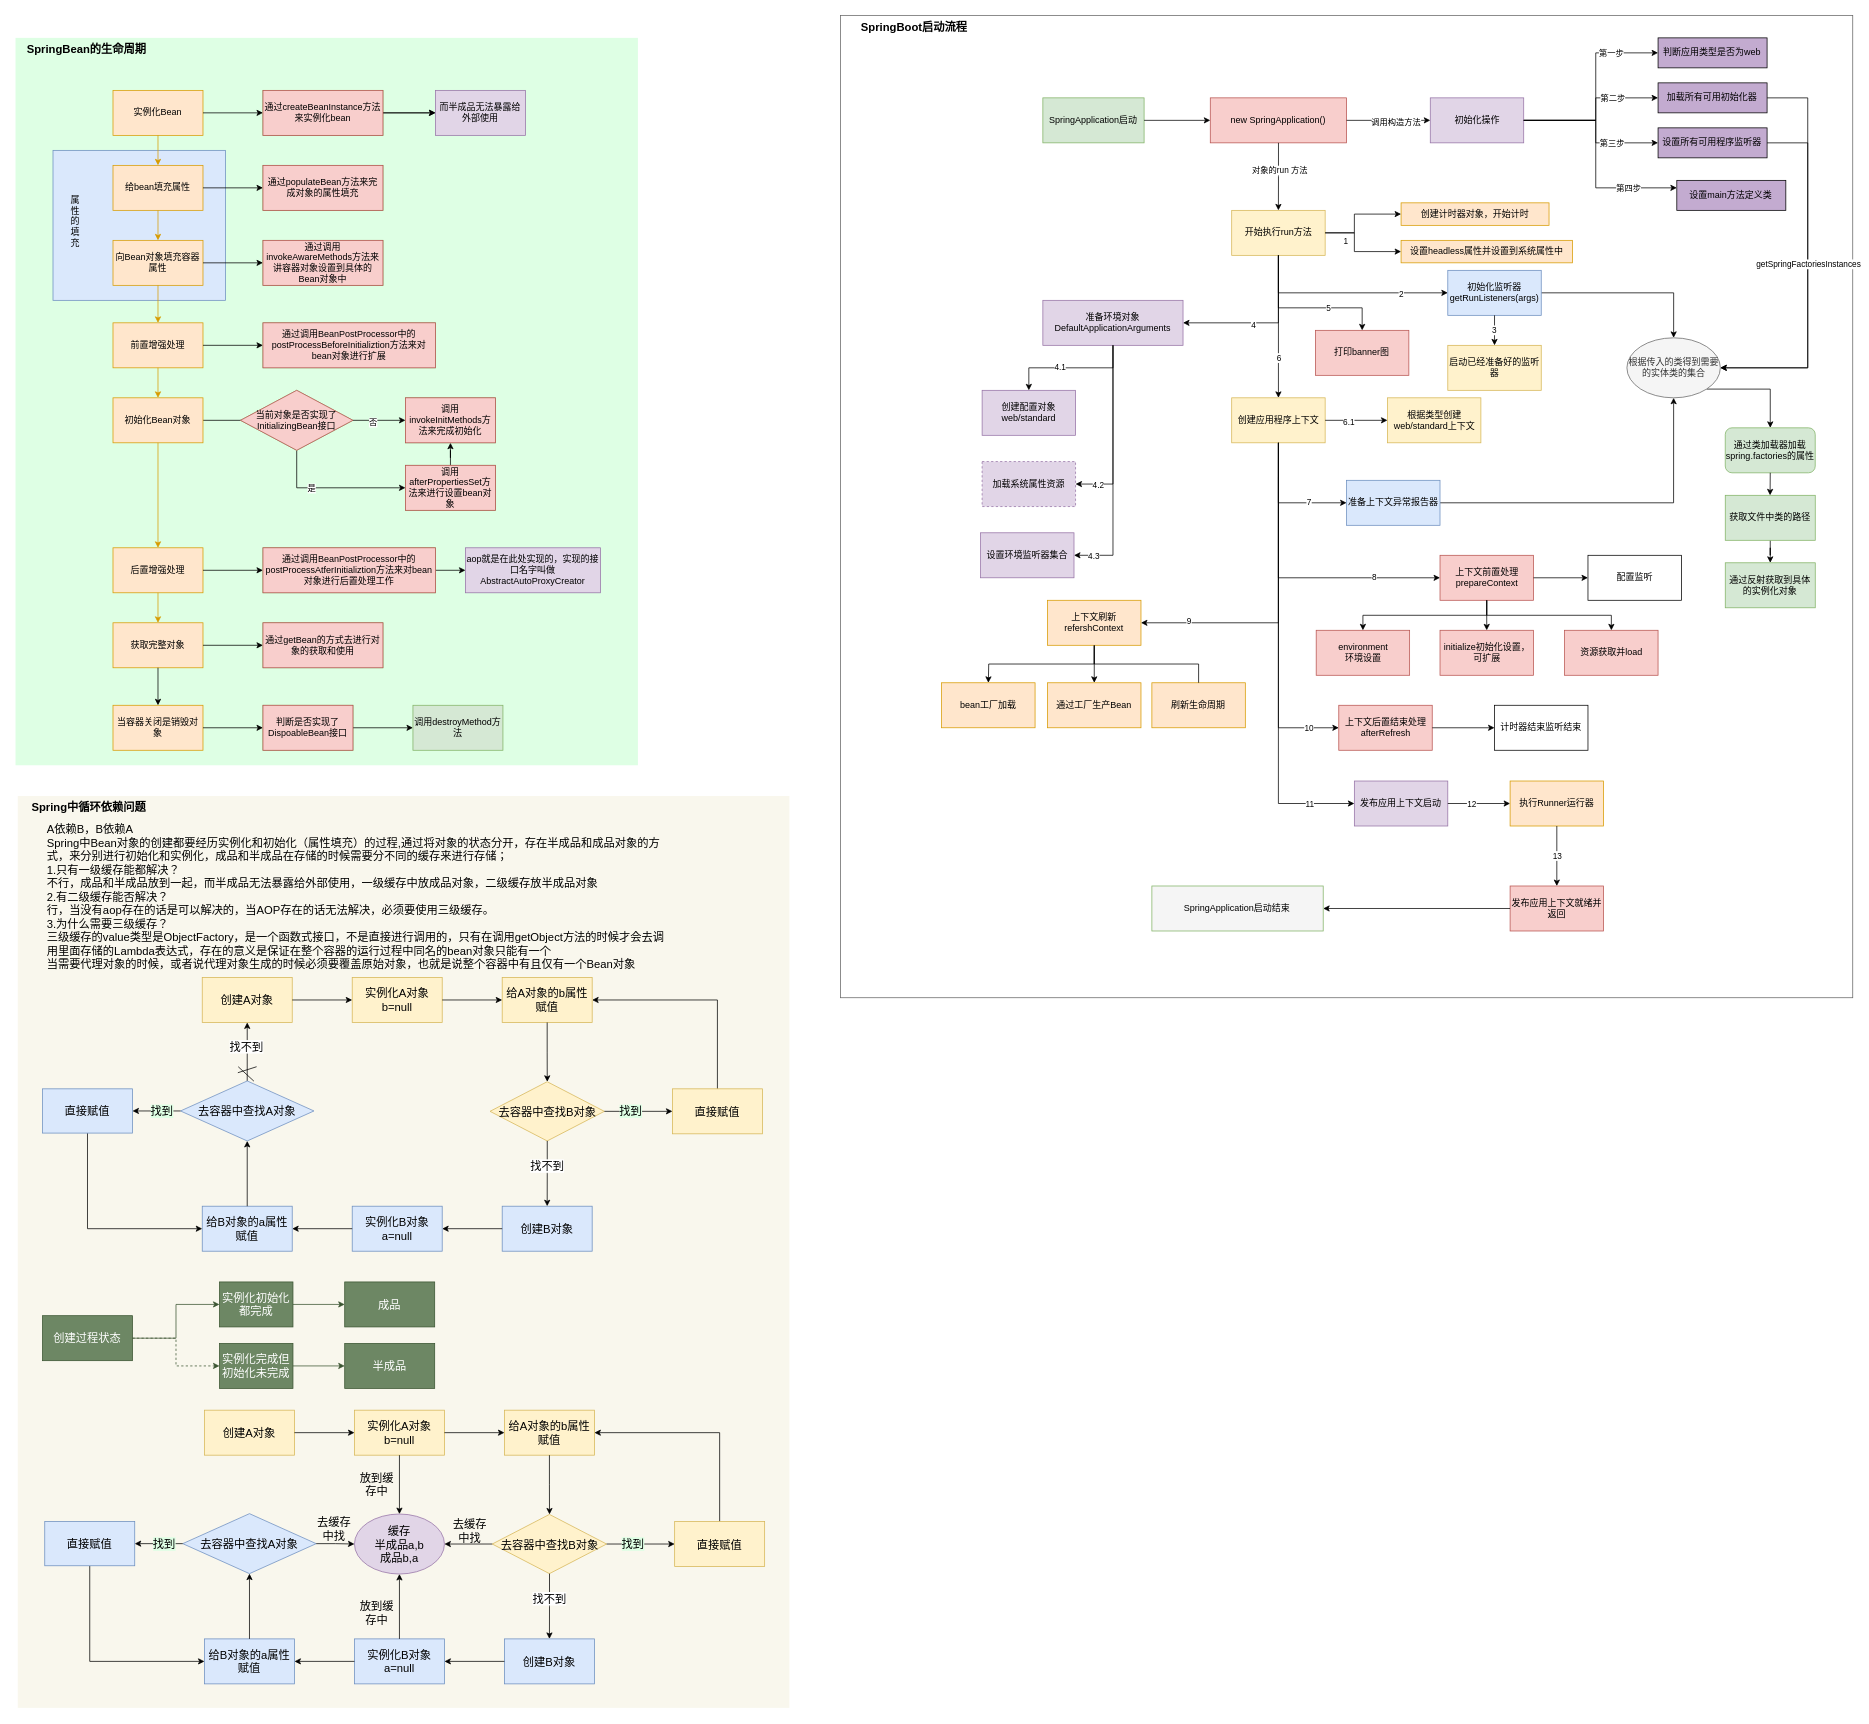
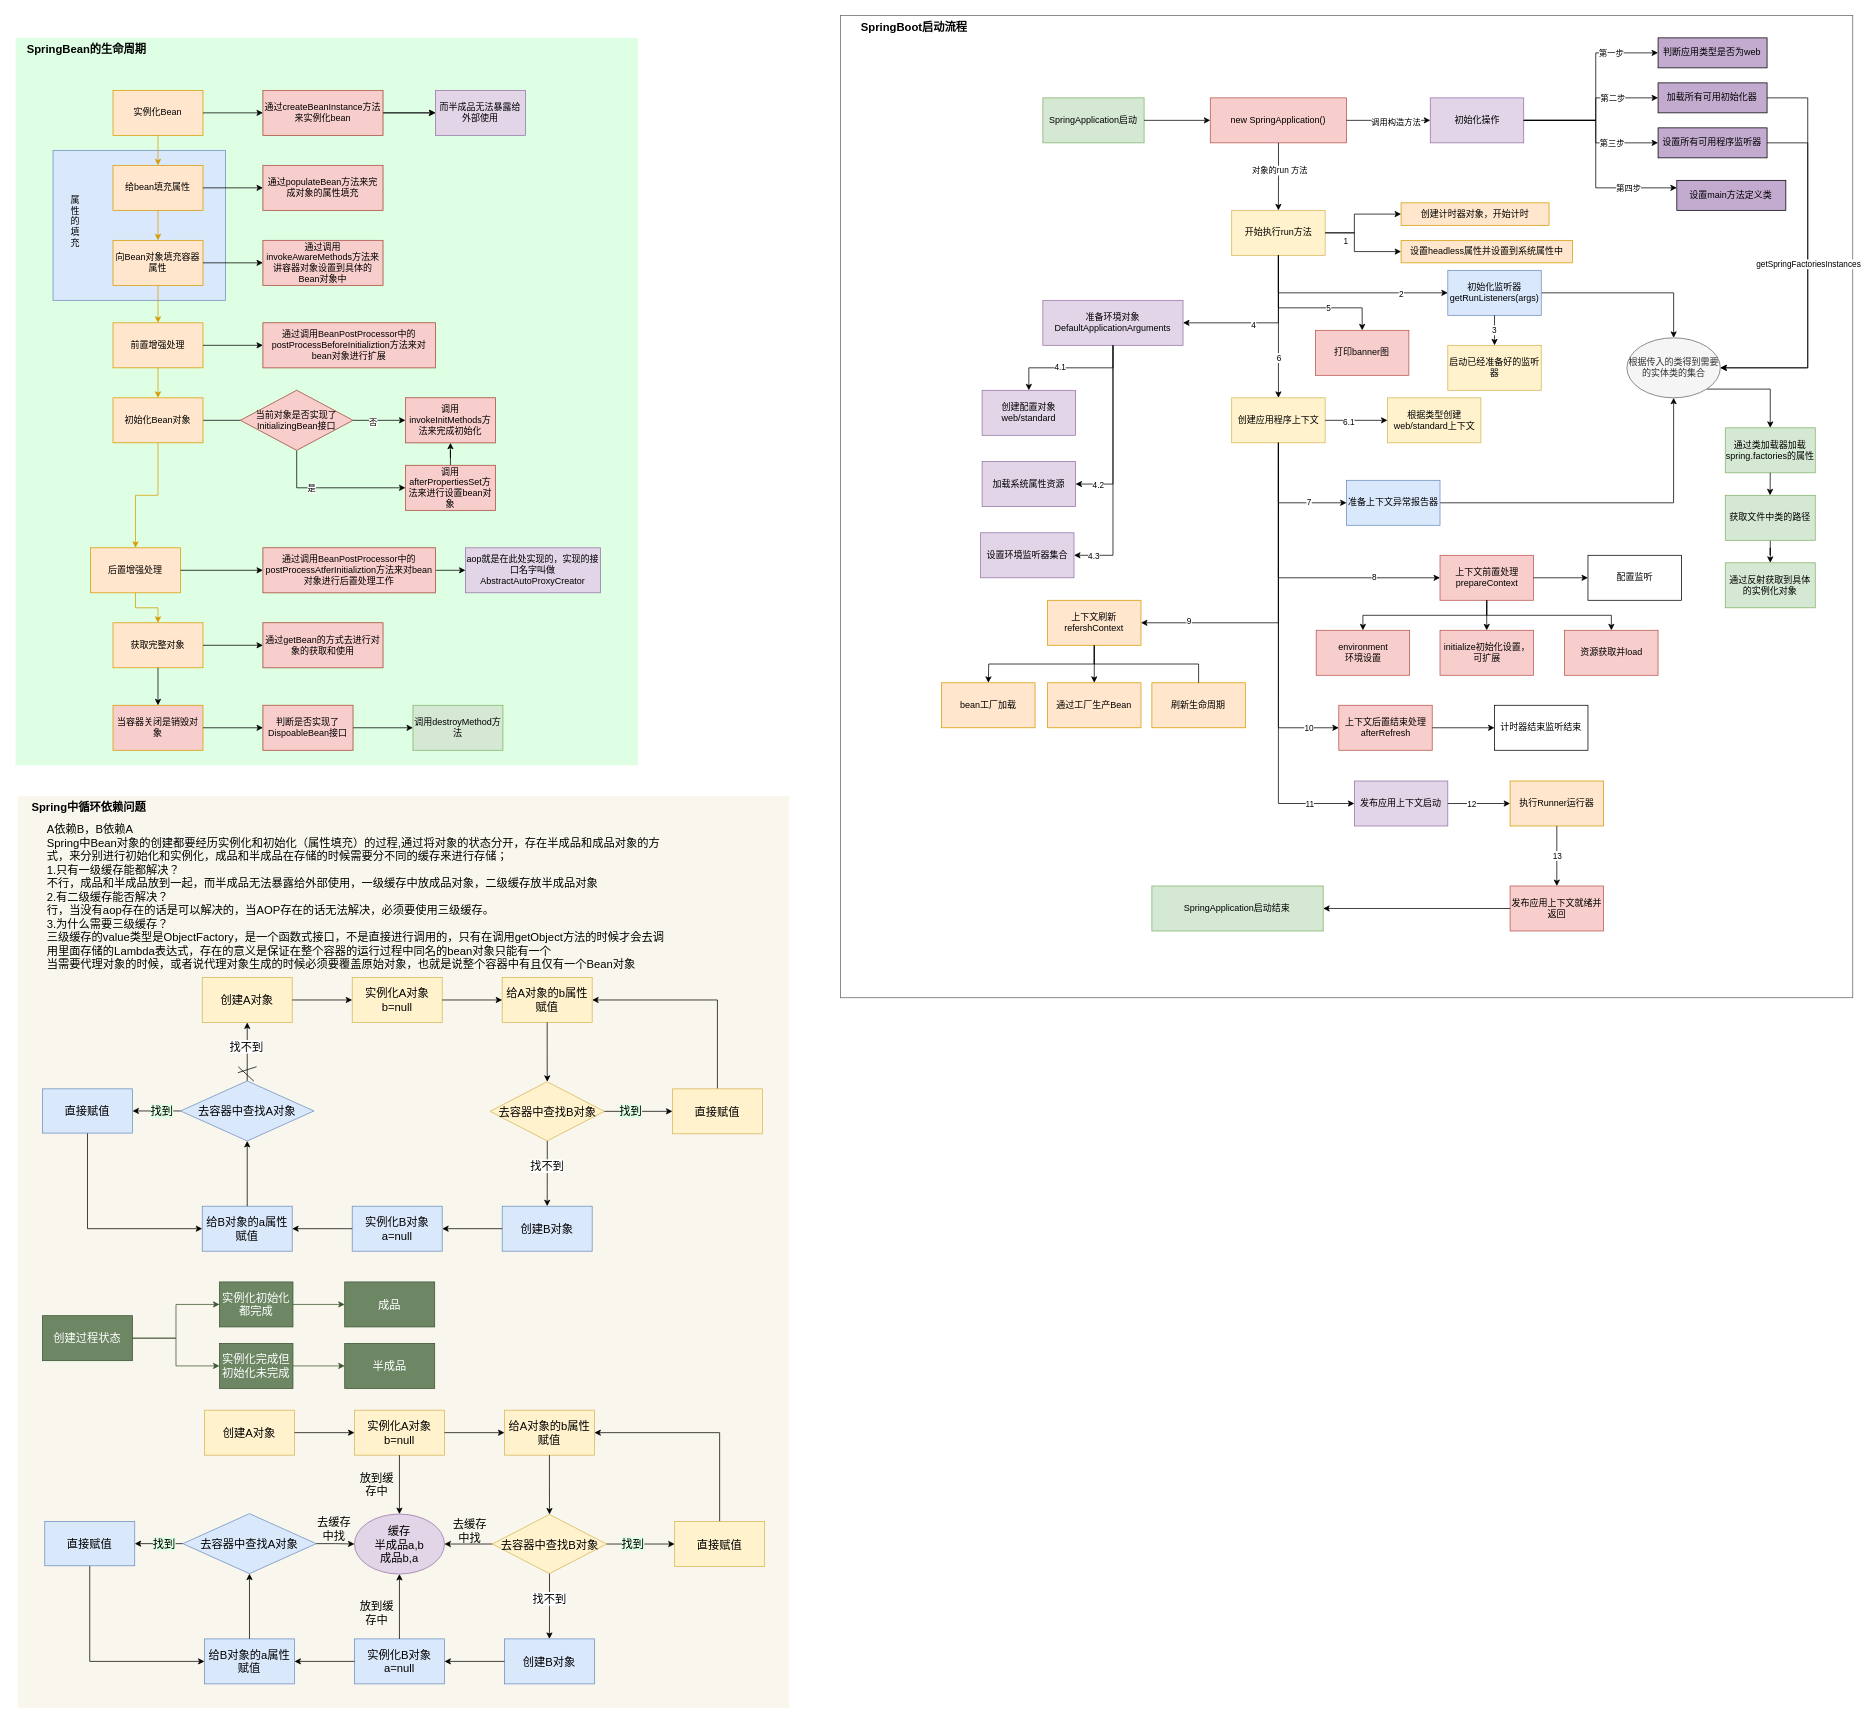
(1770, 450) -> (1770, 450)
(1029, 484) -> (1029, 484)
(158, 570) -> (135, 570)
(158, 728) -> (158, 728)
(1238, 909) -> (1238, 909)
(181, 1366) -> (181, 1366)
